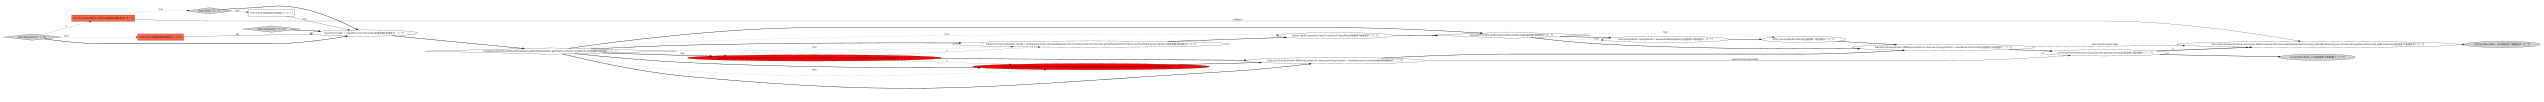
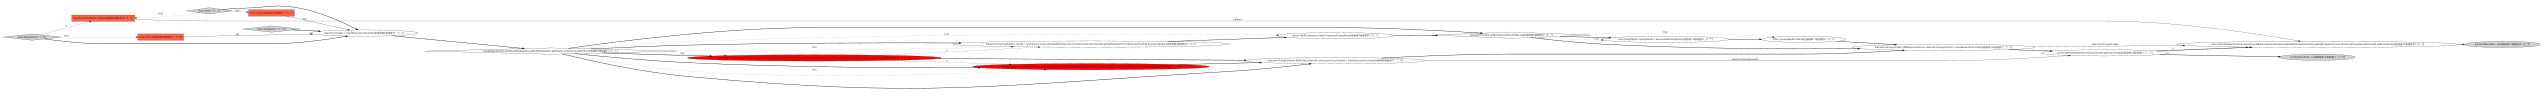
(153, 11) -> (168, 16)
(271, 13) -> (271, 13)
